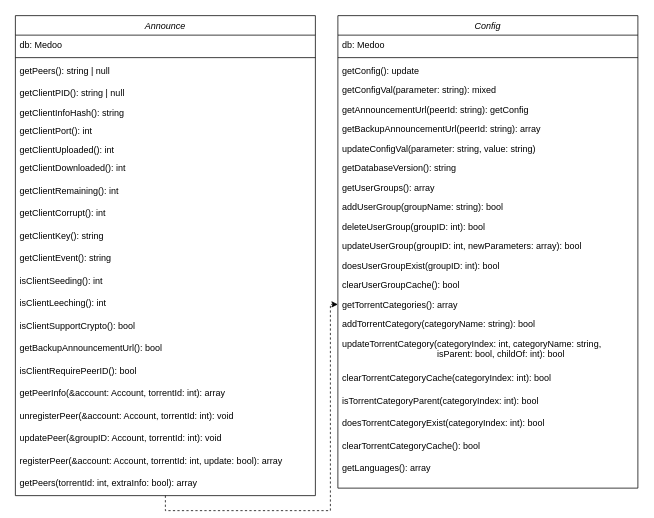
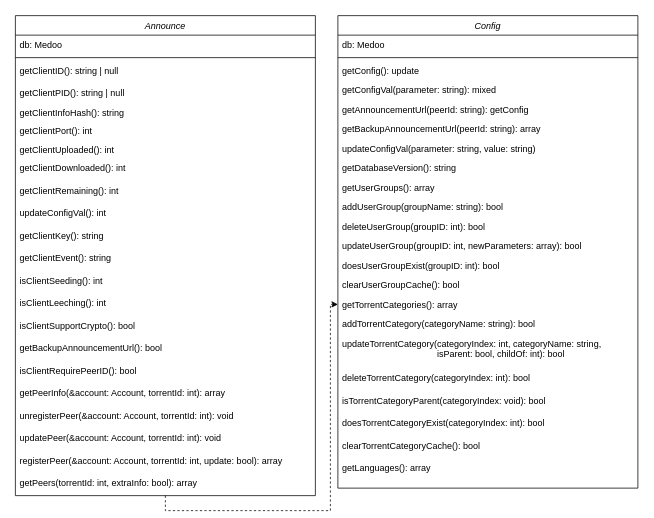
(73, 71) -> (78, 71)
(72, 213) -> (69, 213)
(462, 378) -> (452, 378)
(457, 401) -> (460, 401)
(136, 438) -> (136, 438)
